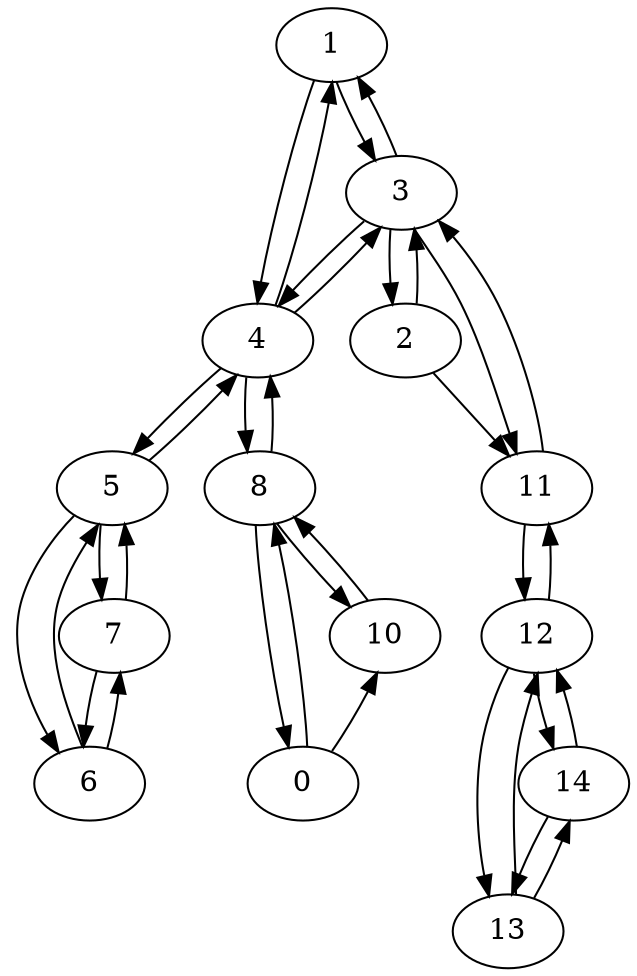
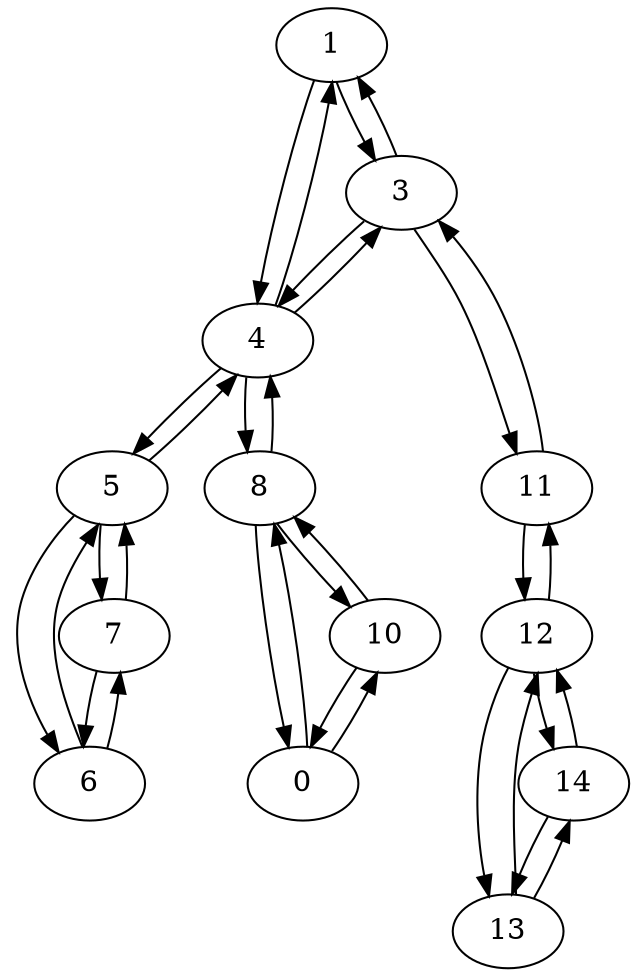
(406, 341) -> none
none -> (337, 697)
